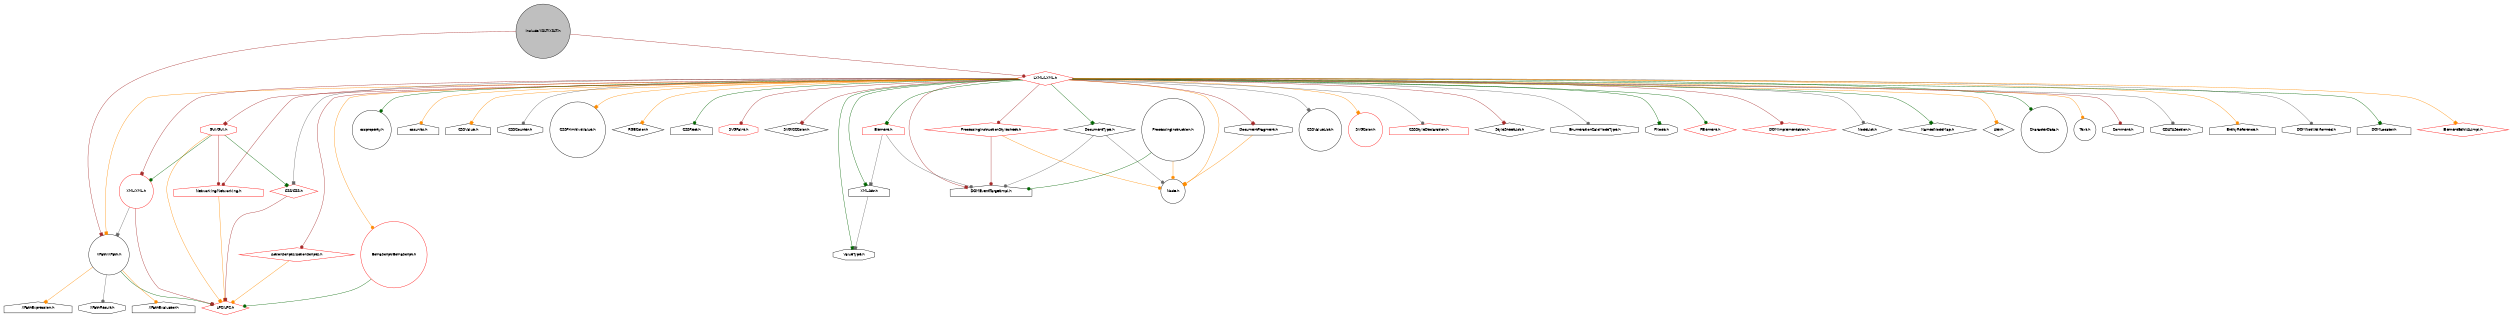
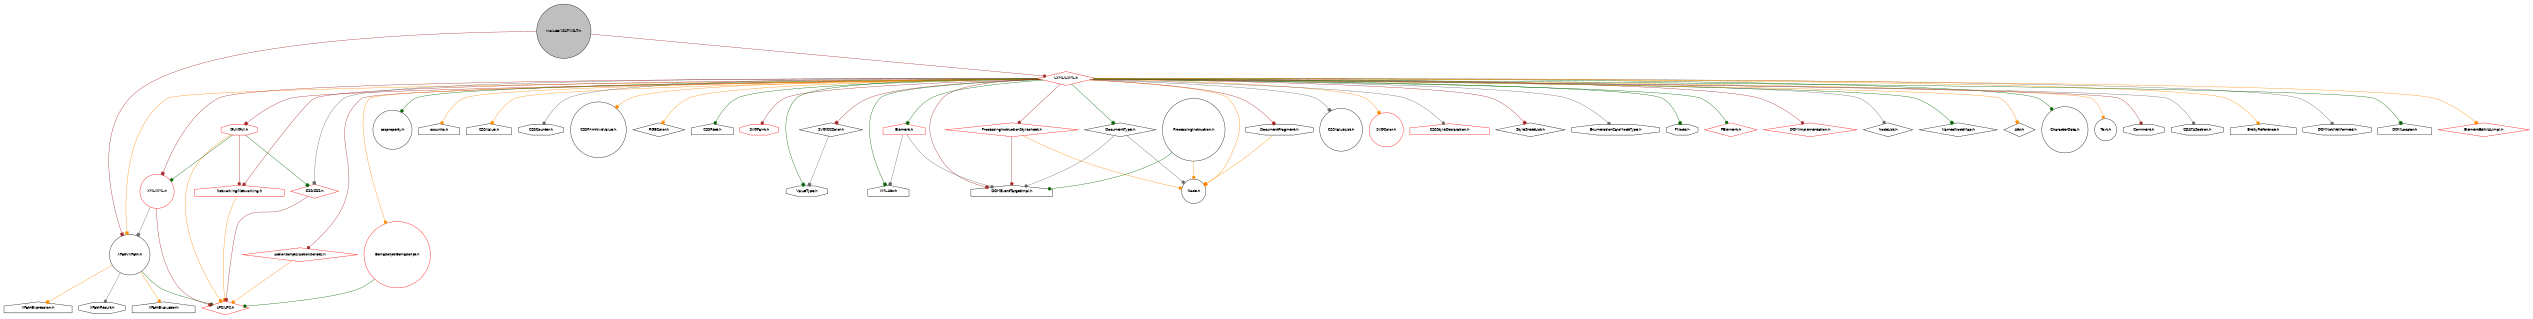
(862, 221) -> (819, 159)
